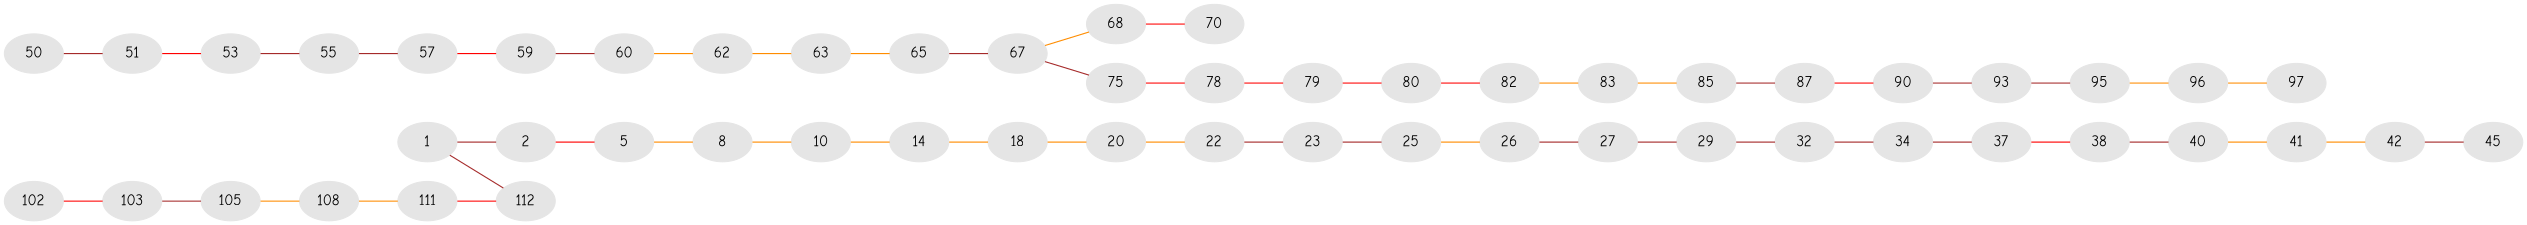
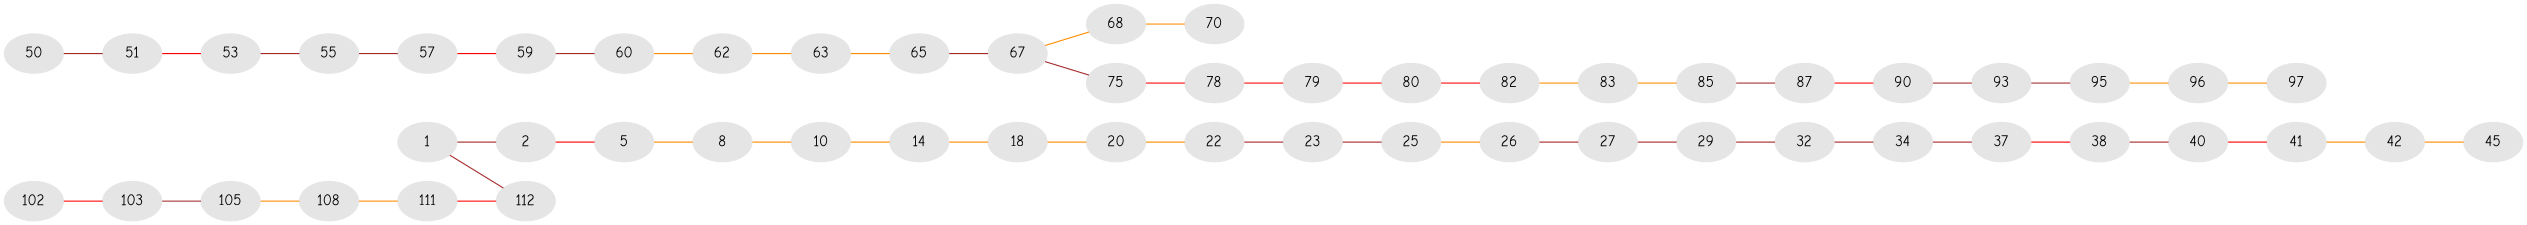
(1165, 24) -> (1165, 24)
(2247, 142) -> (2247, 142)
(2444, 142) -> (2444, 142)
